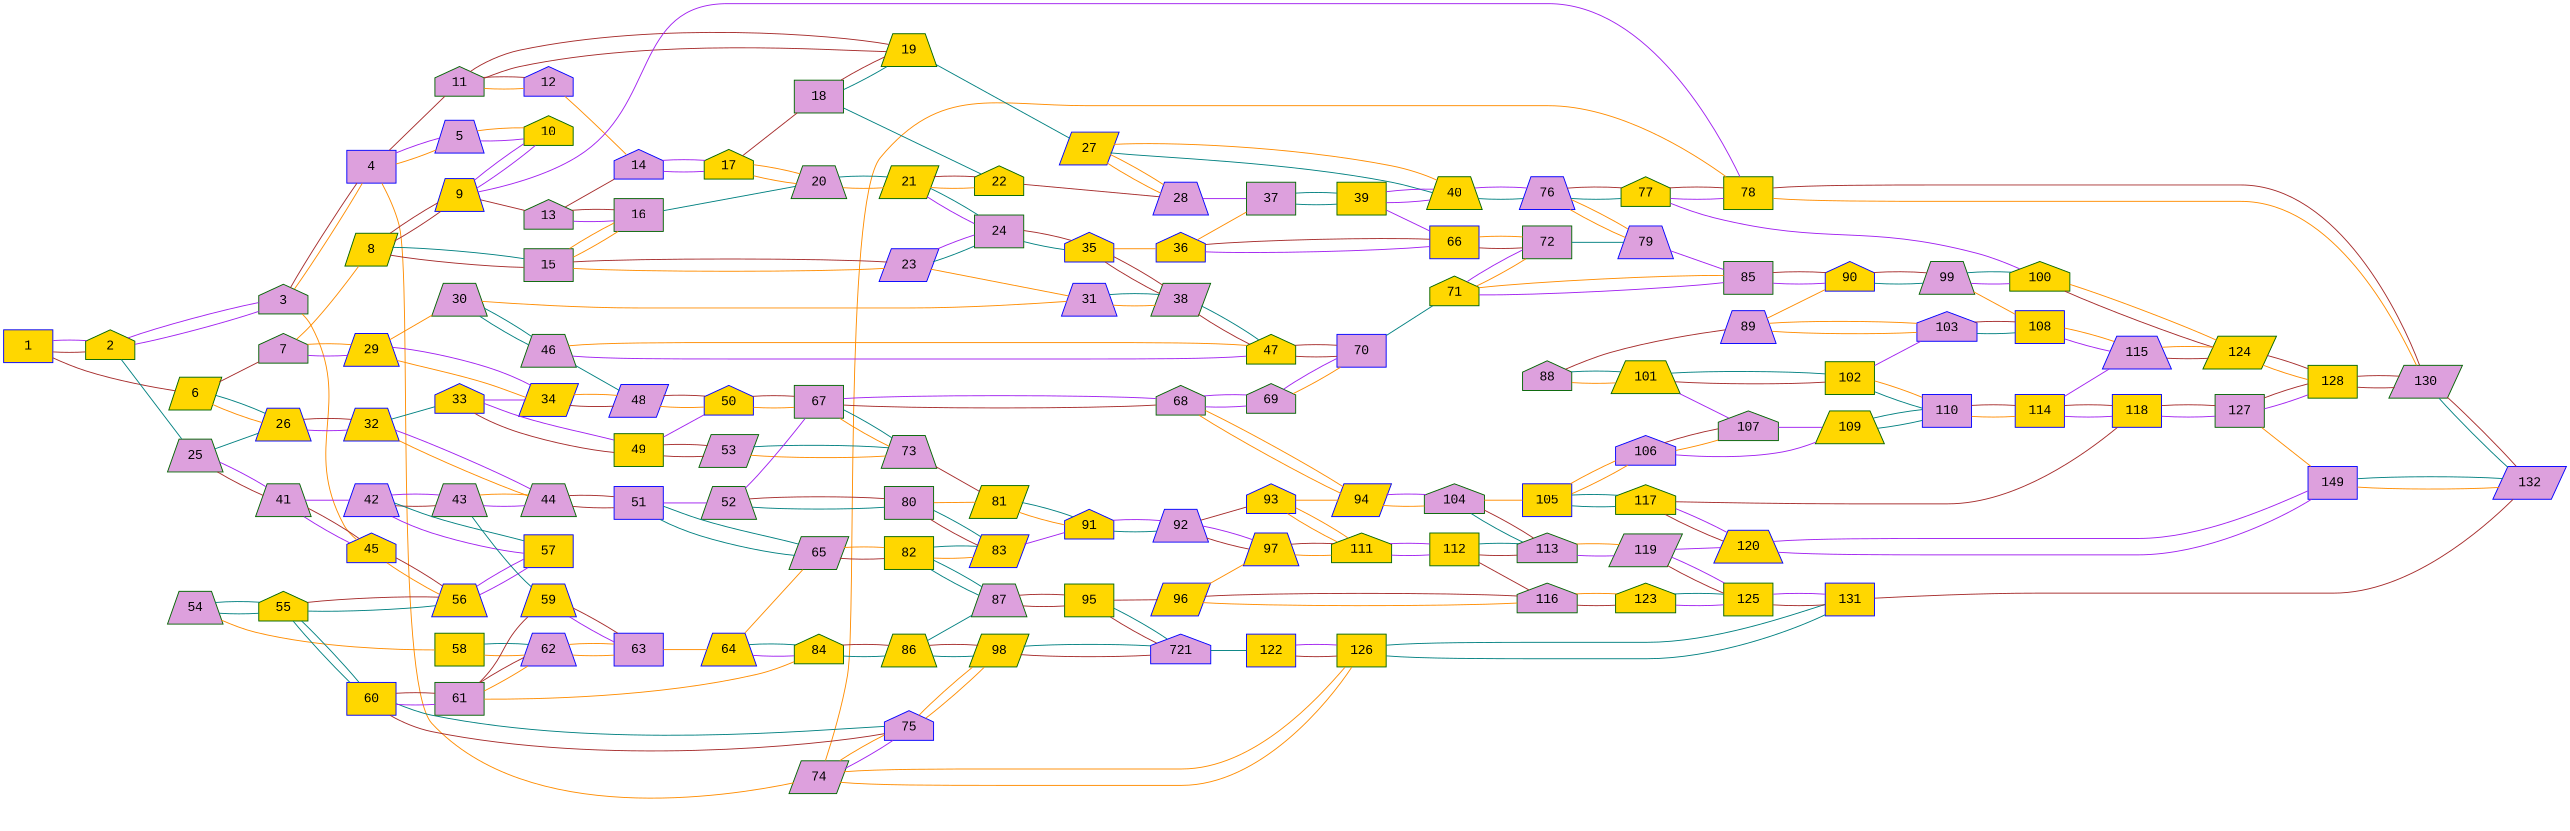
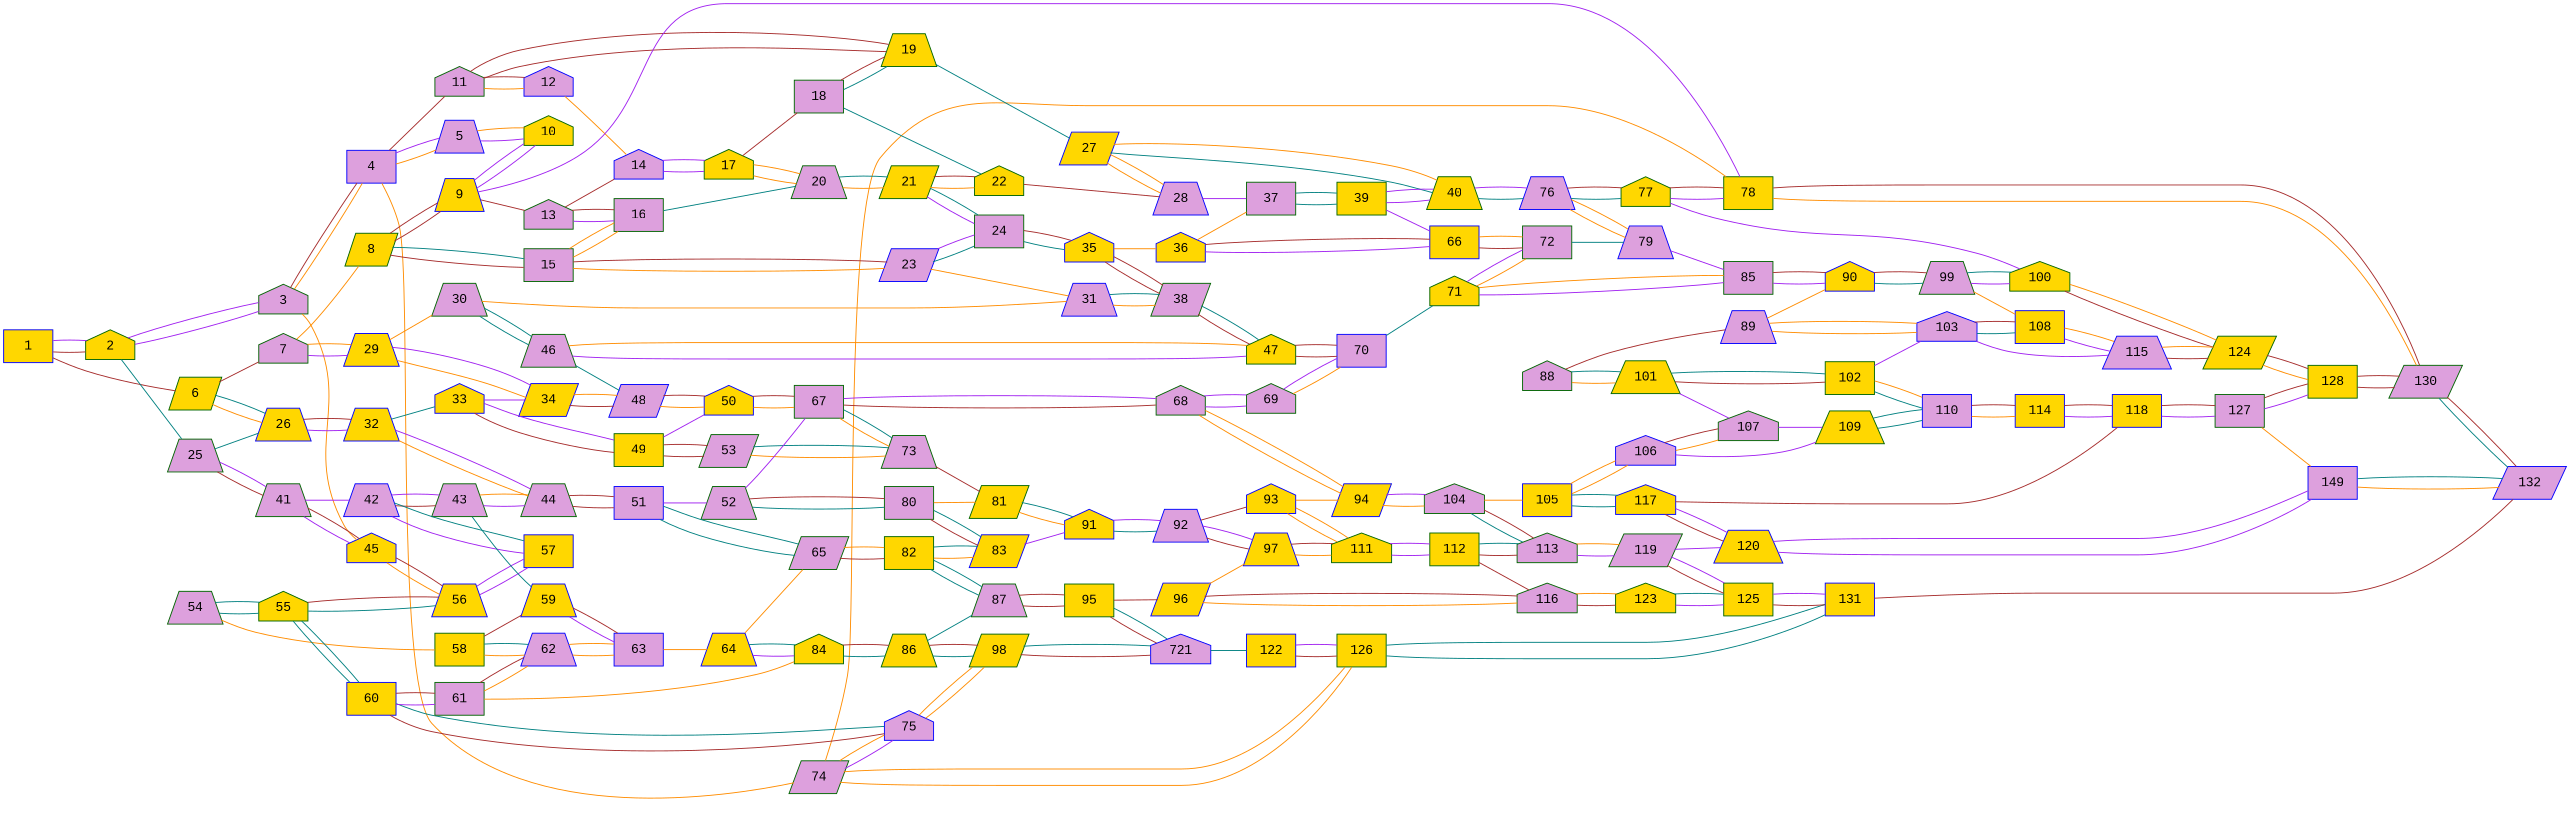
(2087, 383) -> (2041, 356)
(1646, 501) -> (1646, 501)
(504, 649) -> (503, 626)
